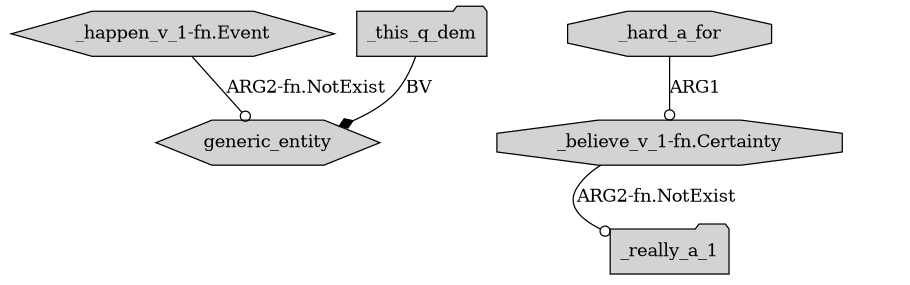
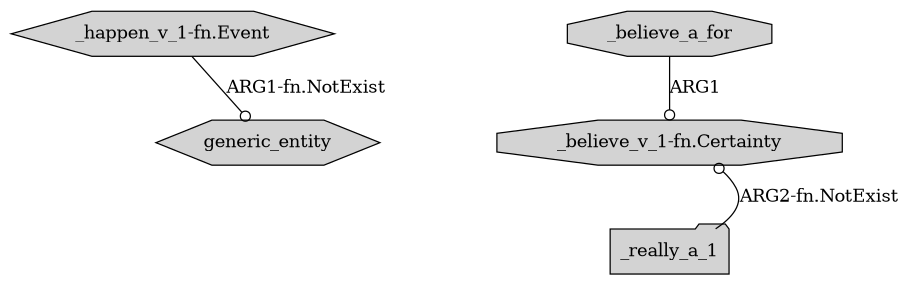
(422, 34) -> none
(670, 34) -> (670, 34)
(306, 88) -> (306, 88)
(573, 198) -> (738, 202)
